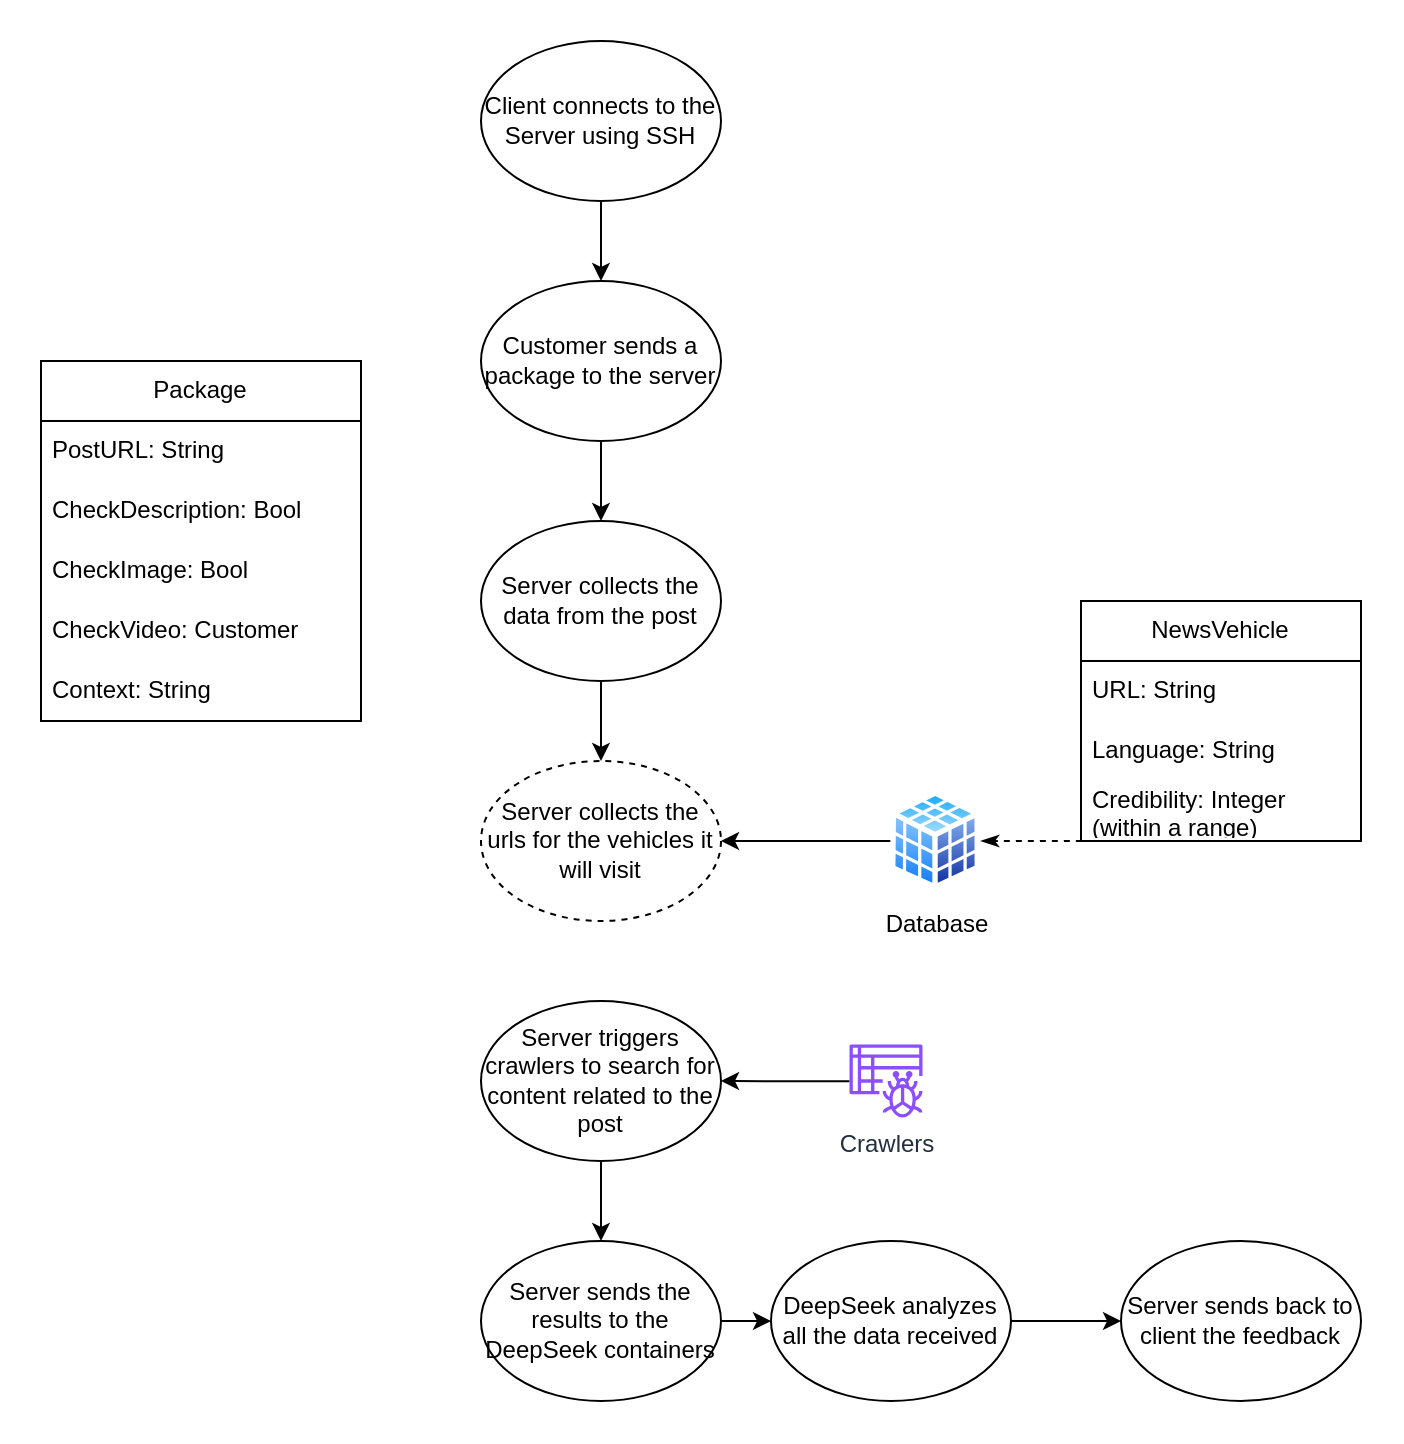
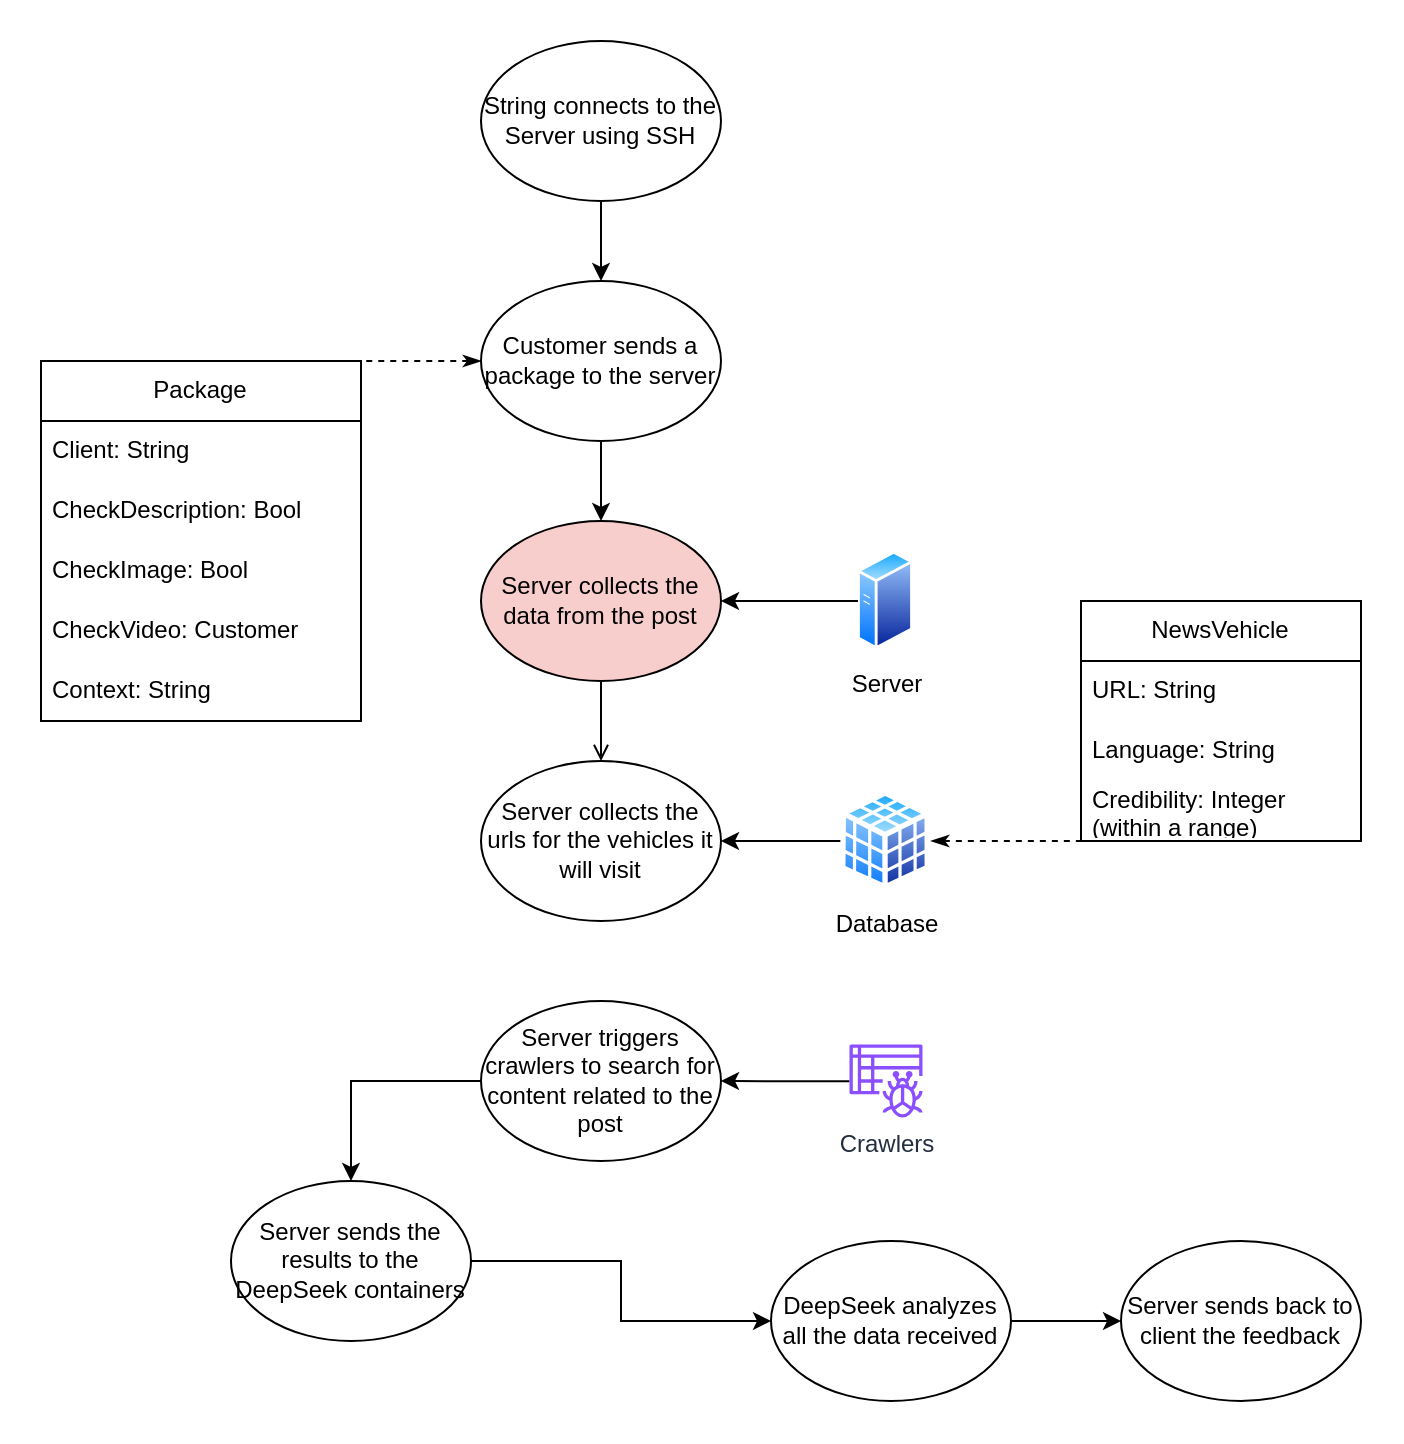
(601, 121) -> (601, 121)
none -> (416, 361)
(144, 451) -> (131, 451)
(601, 601) -> (601, 601)
none -> (796, 601)
none -> (886, 601)
(601, 746) -> (601, 748)
(601, 841) -> (601, 841)
(936, 841) -> (886, 841)
(601, 1321) -> (351, 1261)
